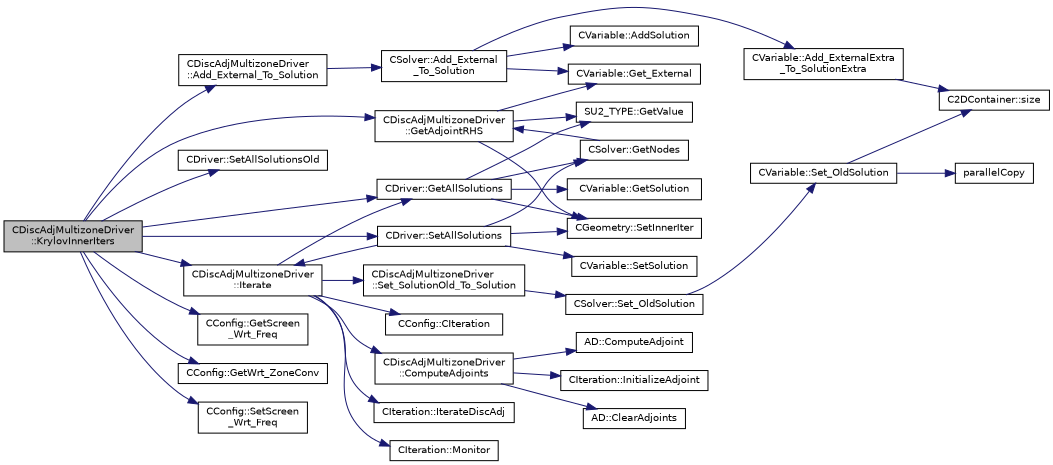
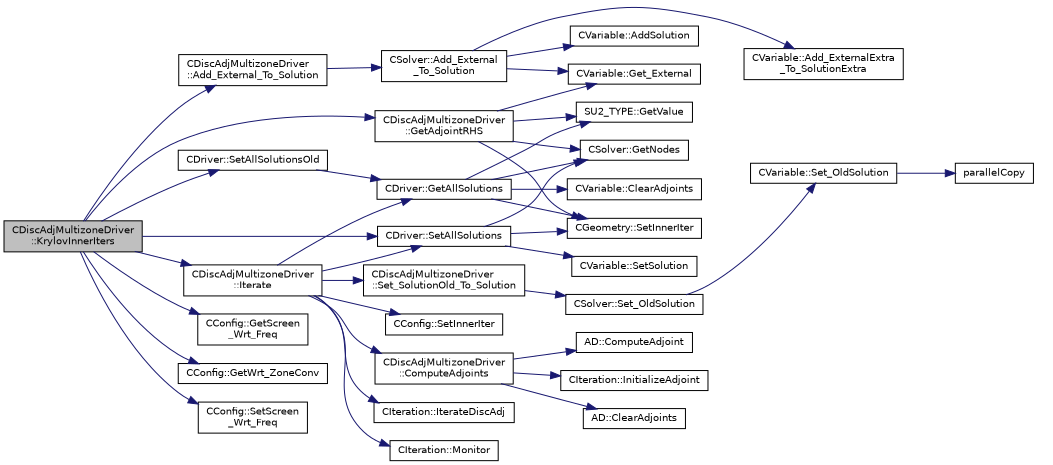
(994, 100) -> none
(568, 135) -> (545, 146)
(634, 189) -> (634, 189)
(255, 213) -> (344, 174)
(341, 253) -> (367, 261)
(444, 324) -> (444, 324)
